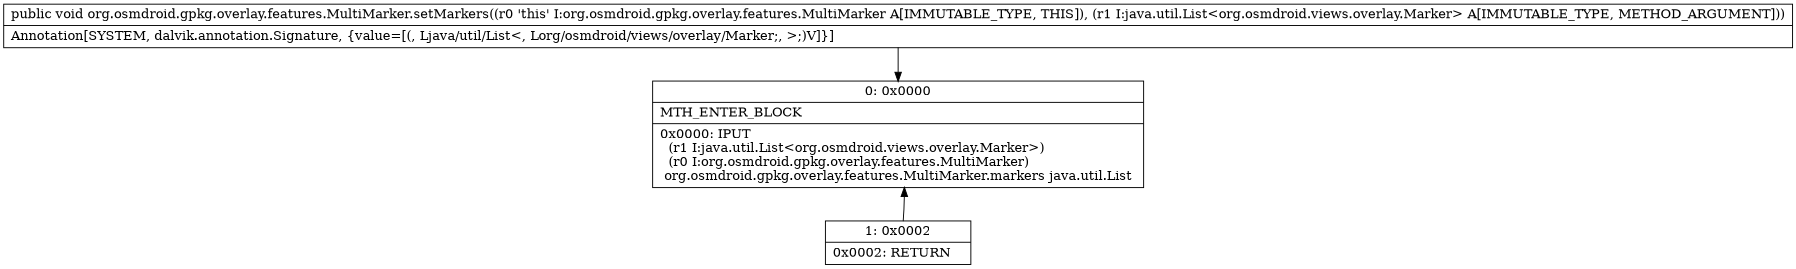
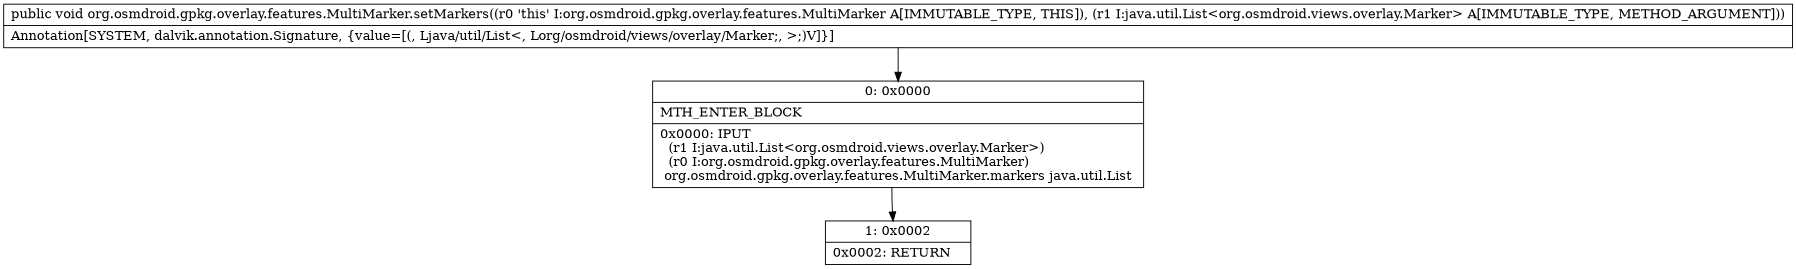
(904, 209) -> (892, 200)
